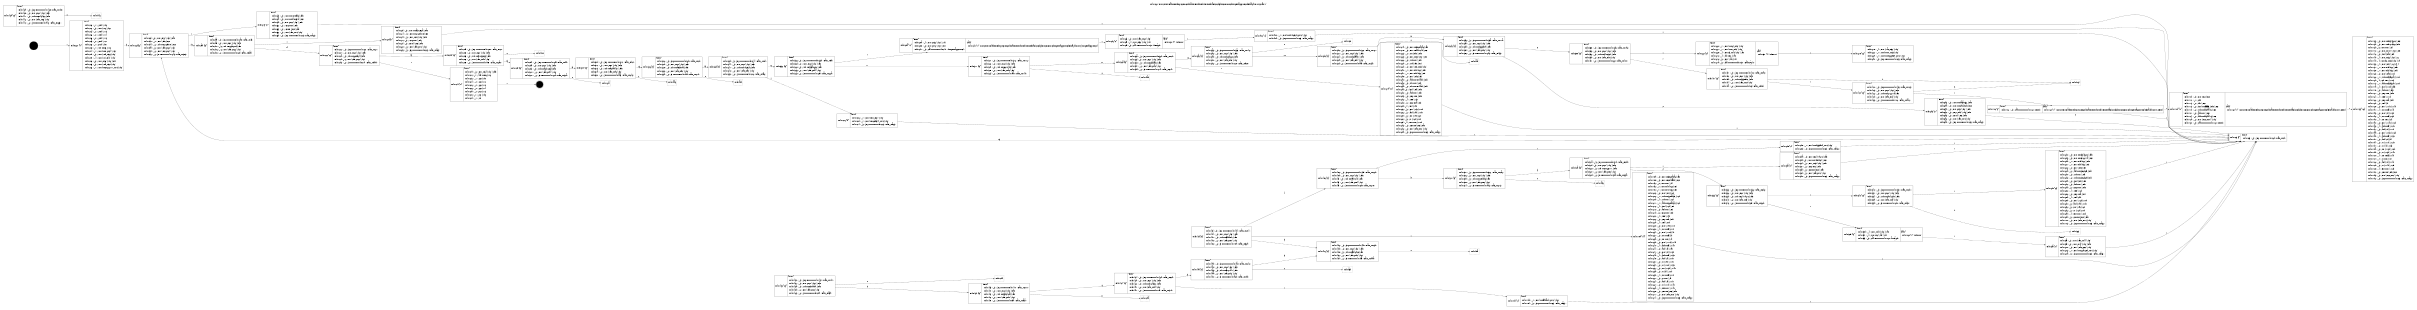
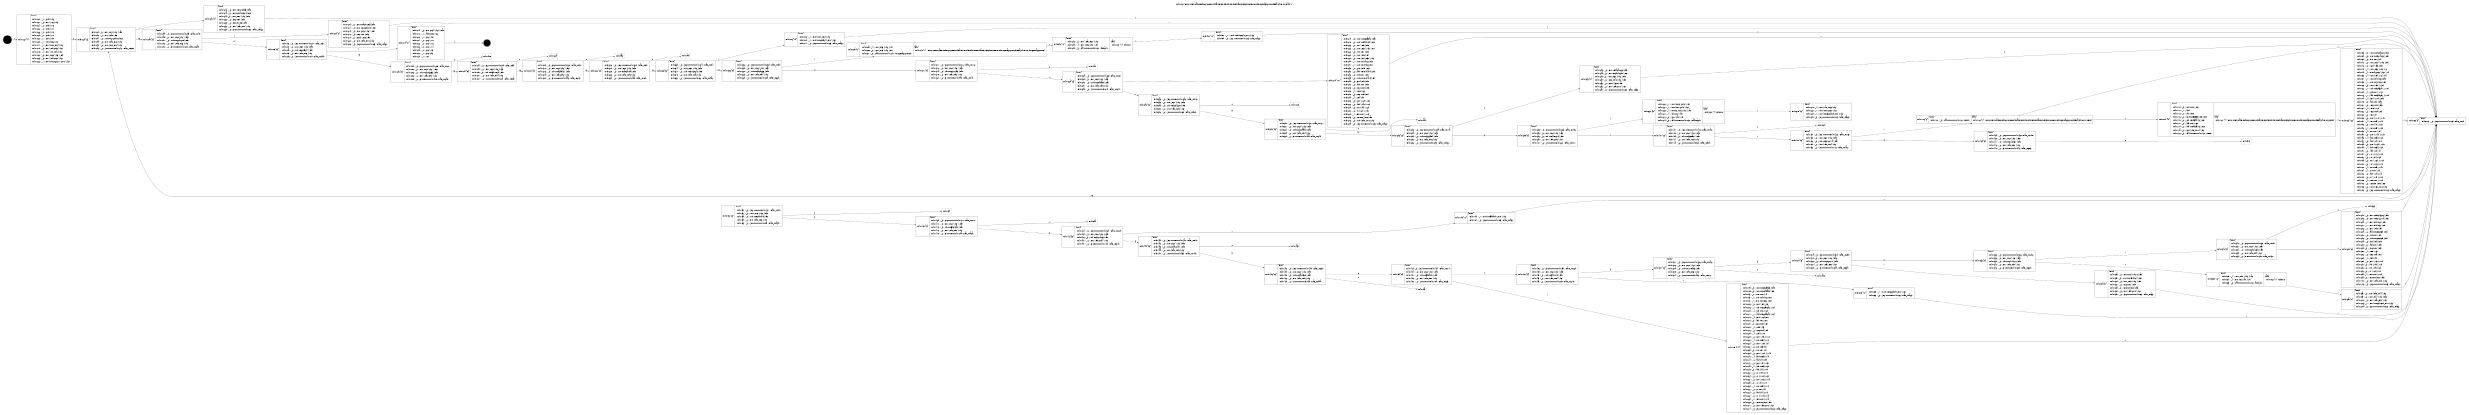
(1992, 87) -> (1912, 141)
none -> (2405, 121)
(1284, 244) -> (1358, 274)
